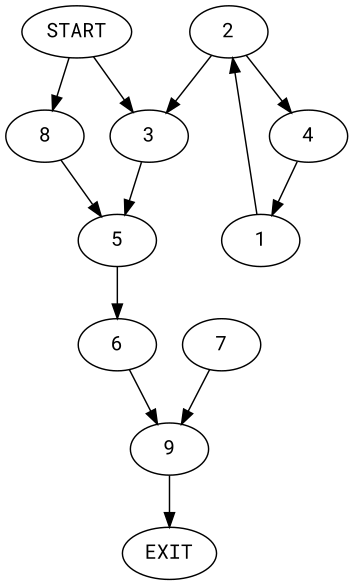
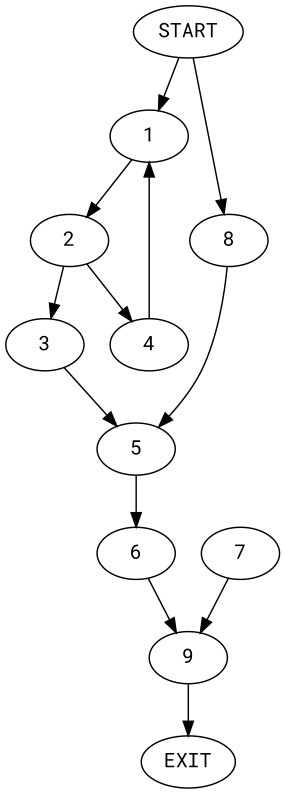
(109, 78) -> (171, 77)
